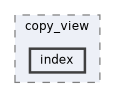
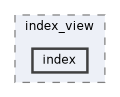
(57, 27) -> (60, 27)
